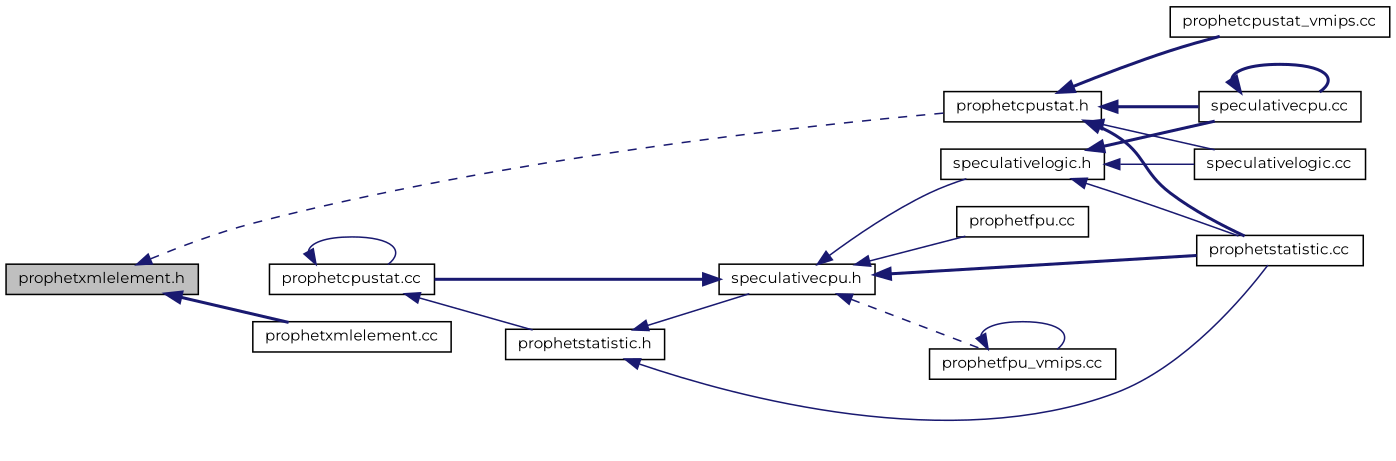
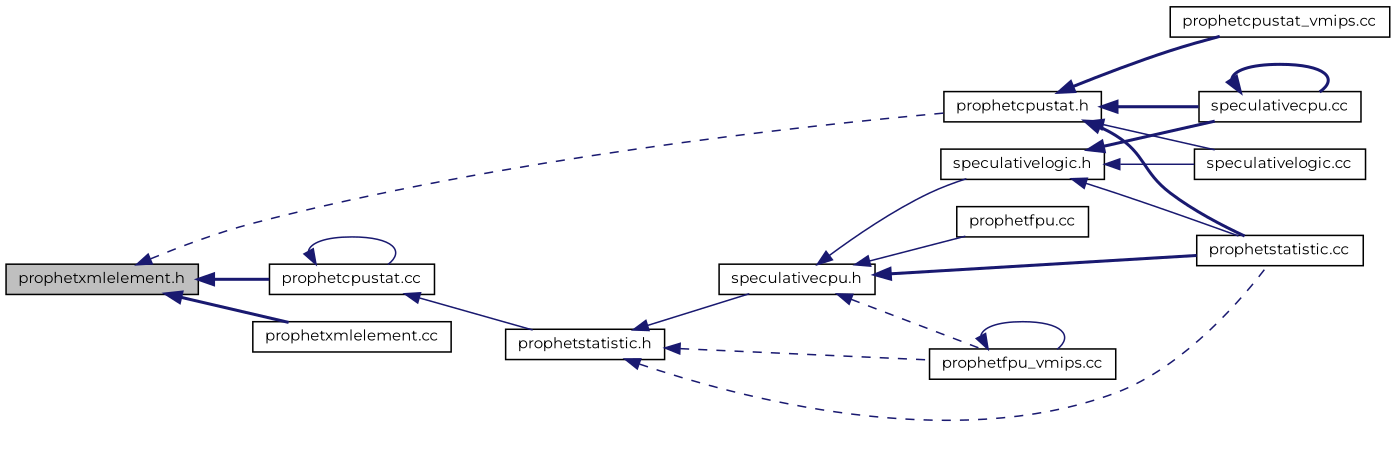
(569, 279) -> (242, 279)
none -> (805, 354)
(976, 419) -> (976, 419)
